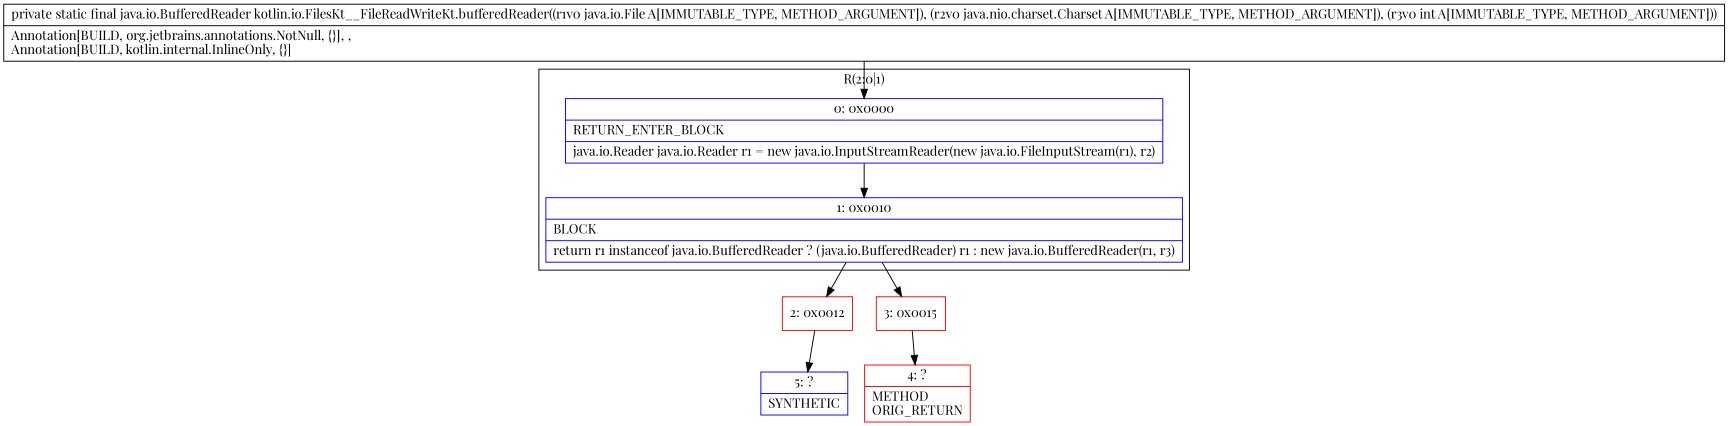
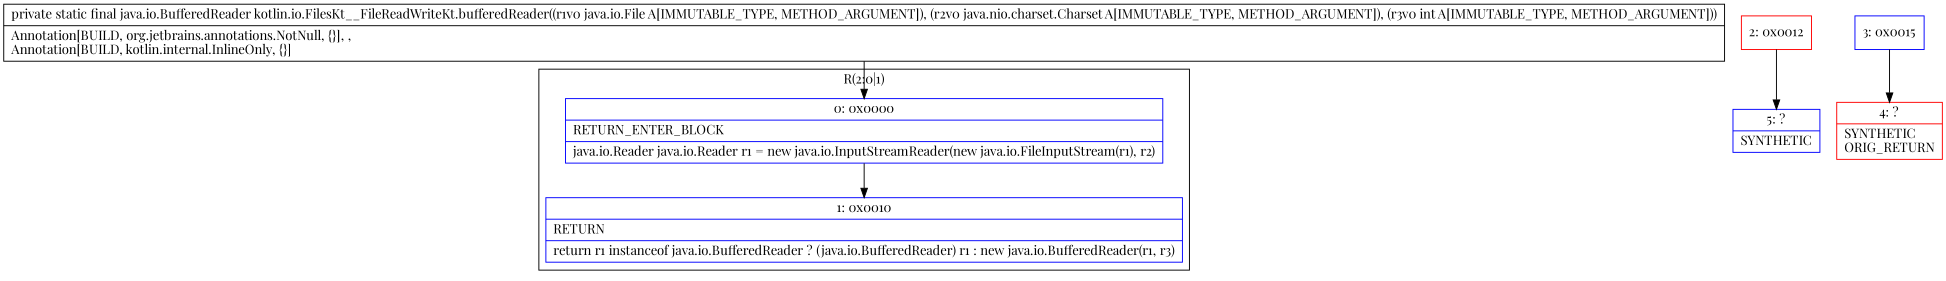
(575, 229) -> (579, 229)
(838, 276) -> none
(890, 276) -> none
(911, 314) -> (1890, 33)
(901, 397) -> (1880, 134)
